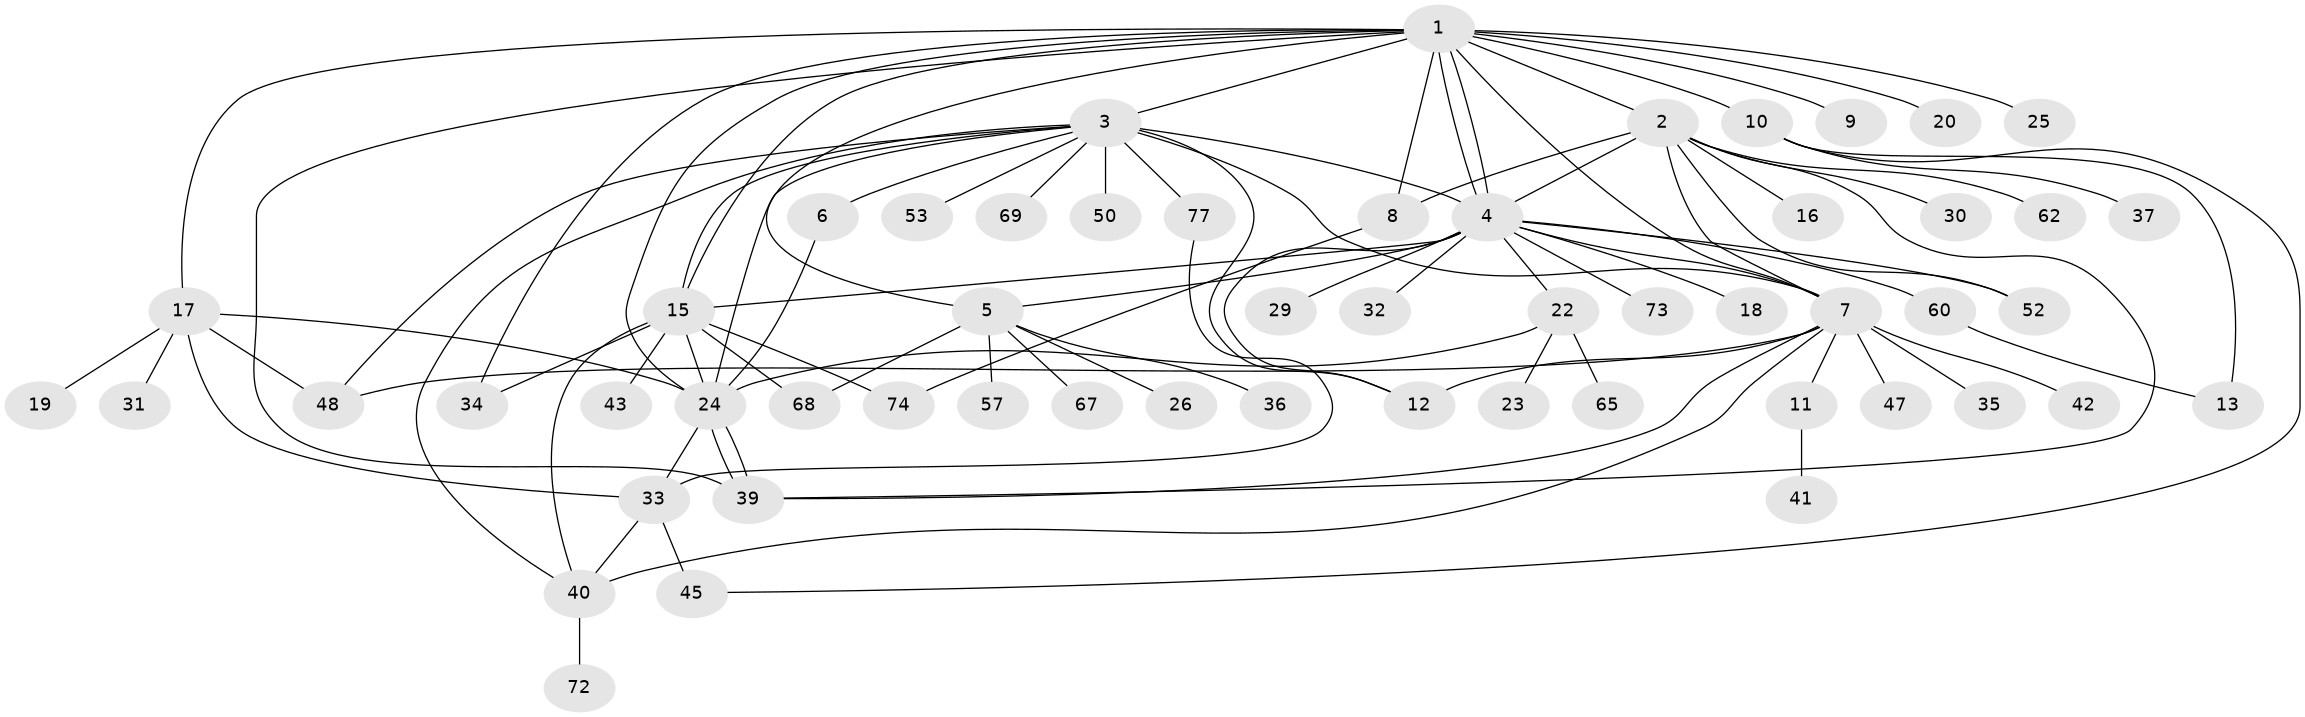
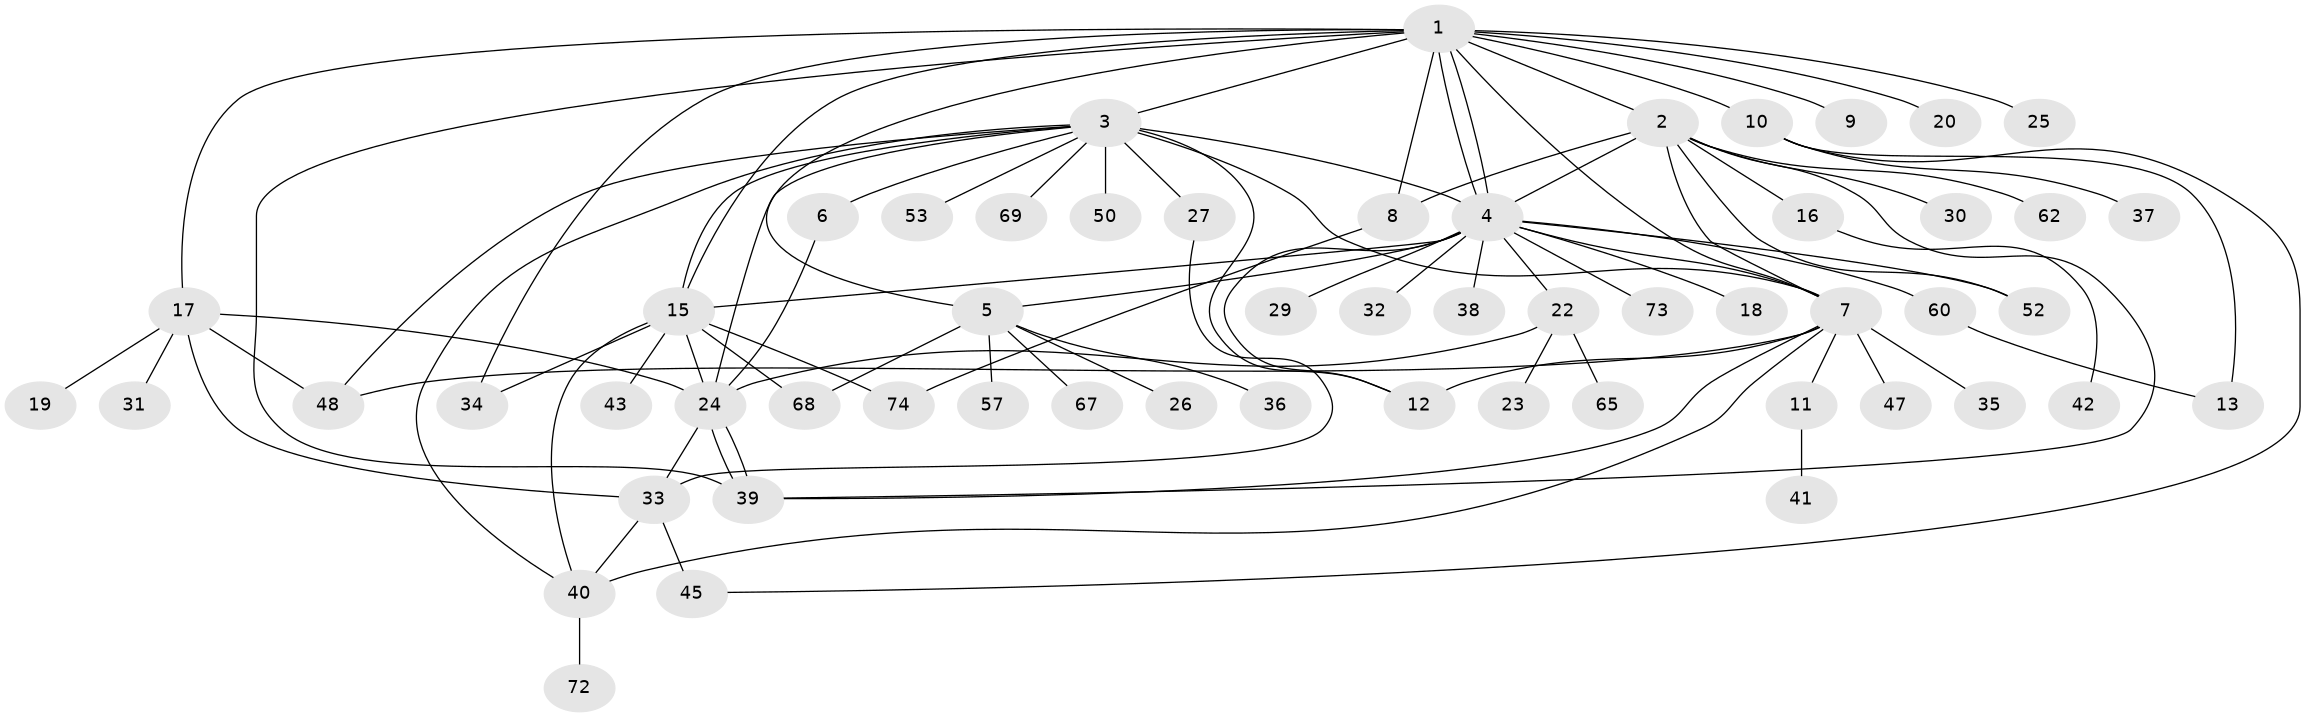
(977, 53) -> none
(1200, 217) -> (1200, 217)
none -> (1469, 311)
(1965, 358) -> (2014, 248)
